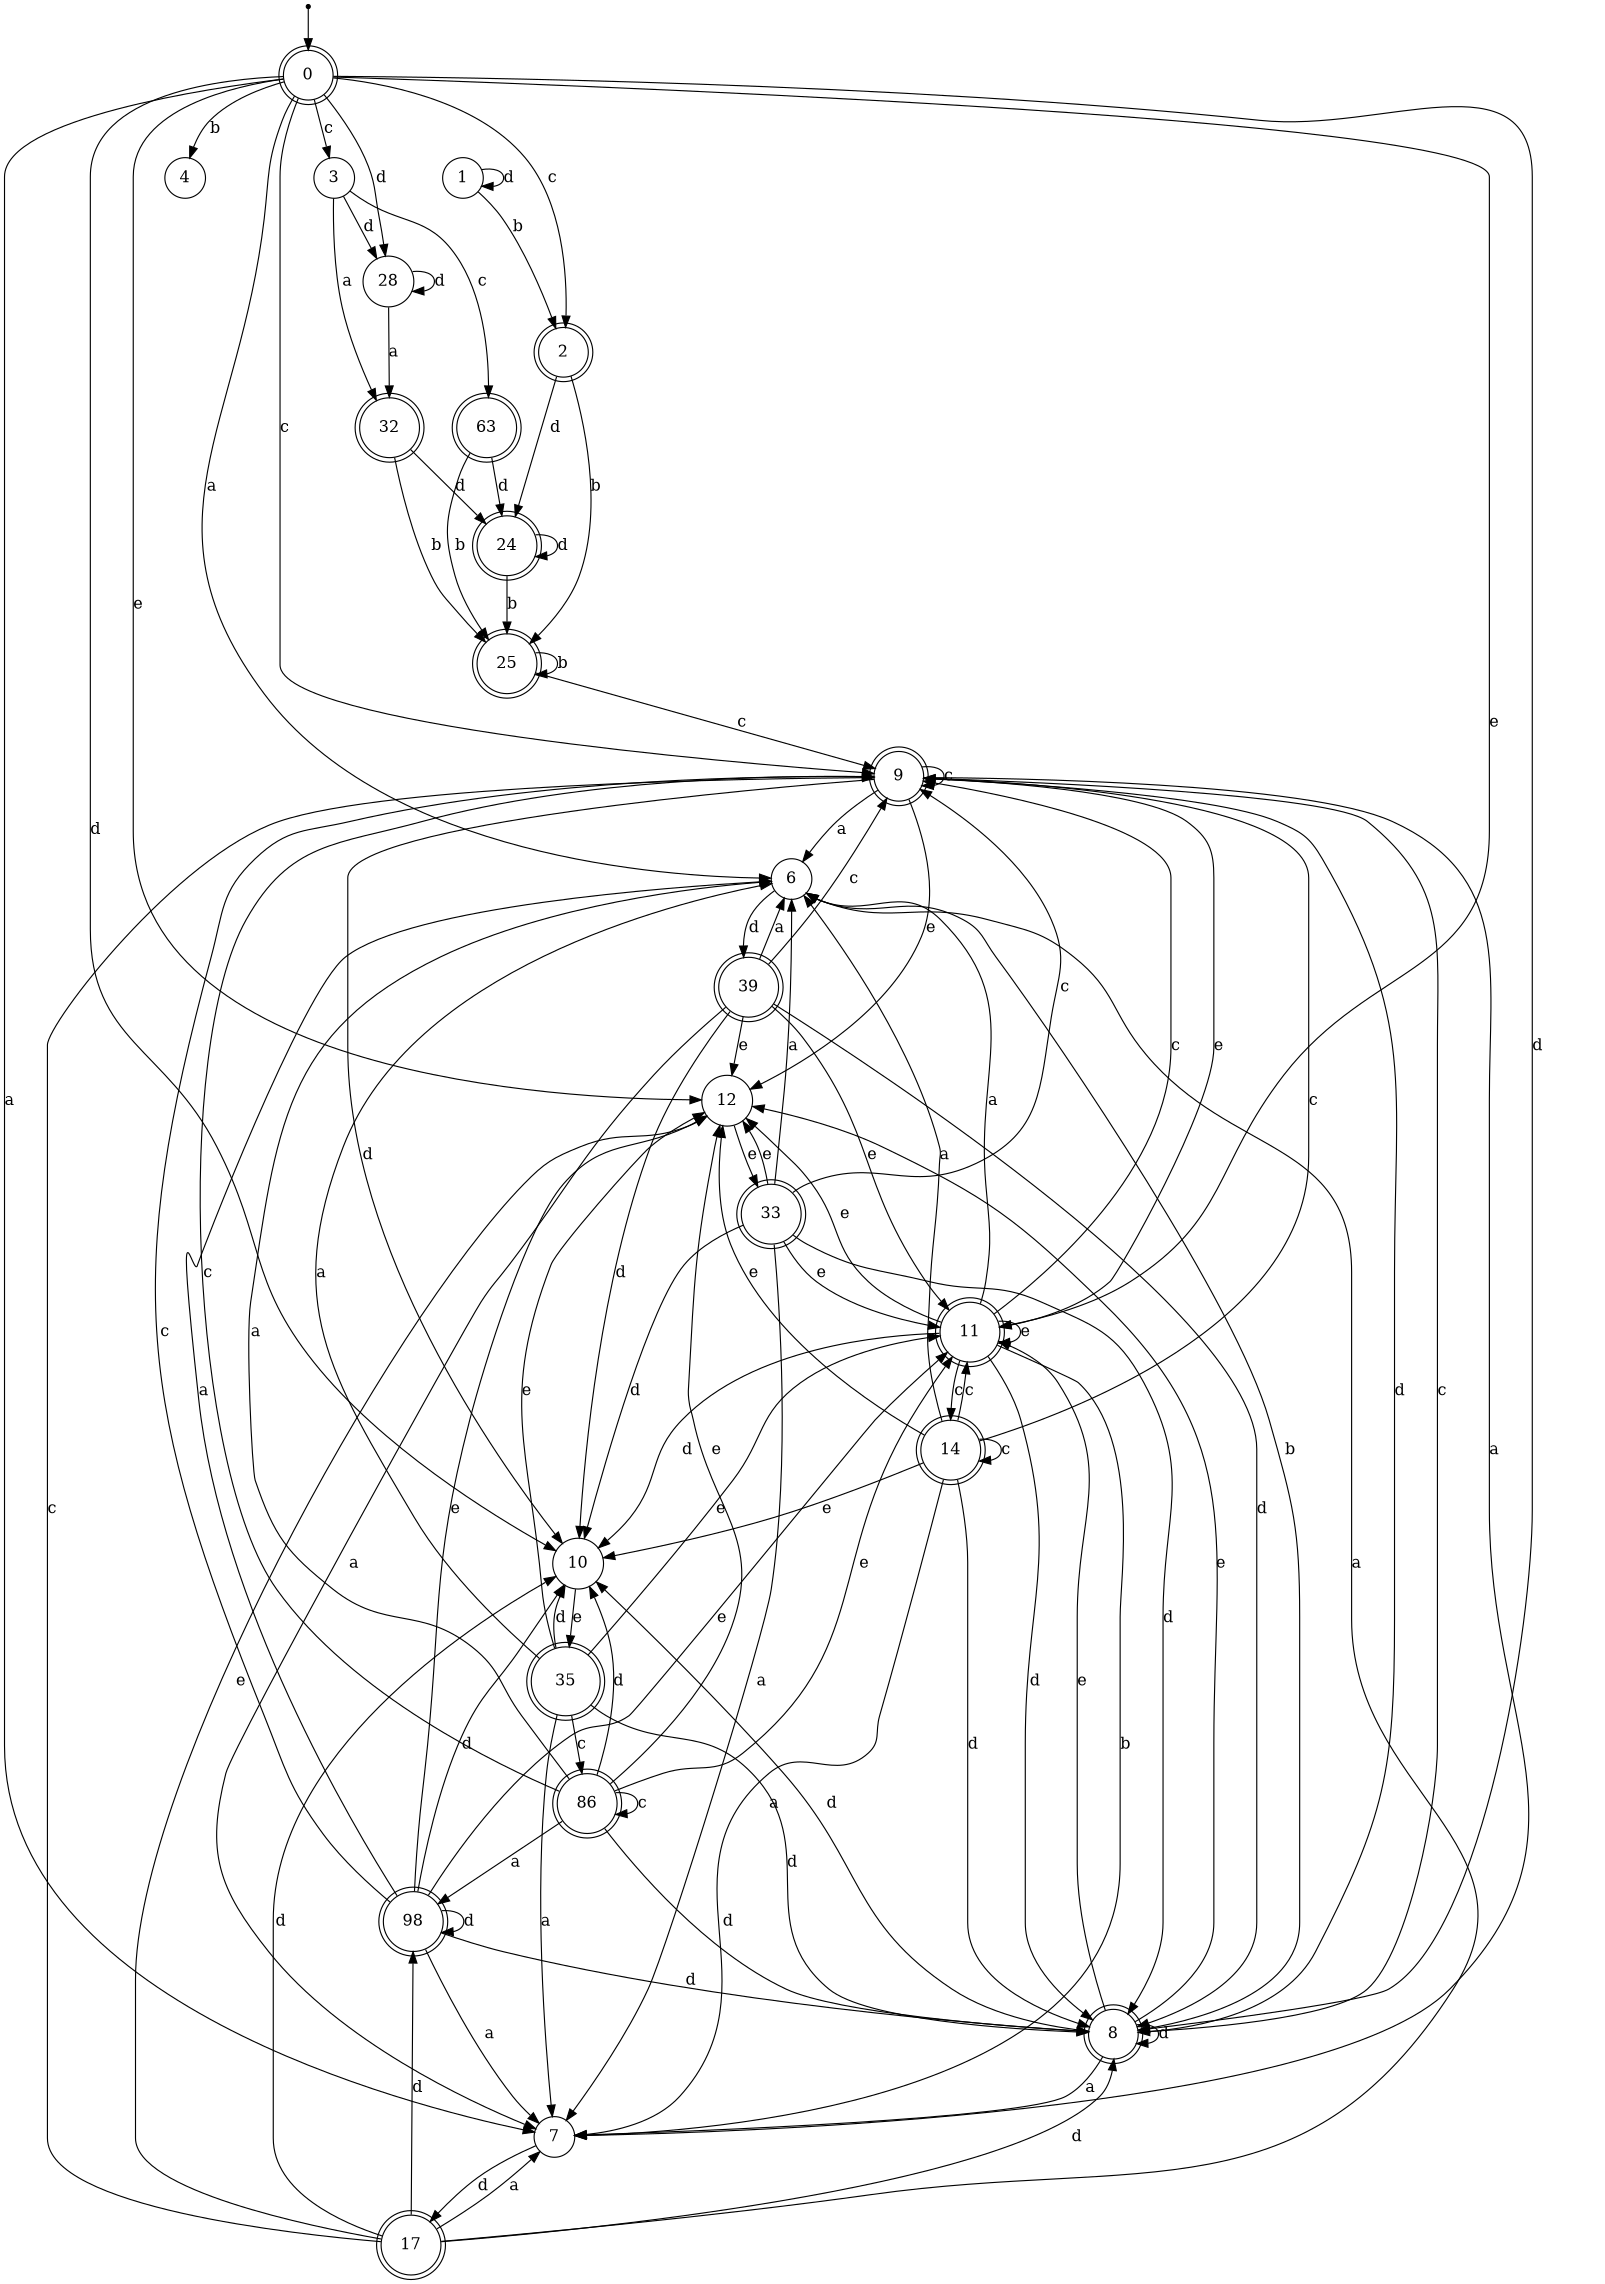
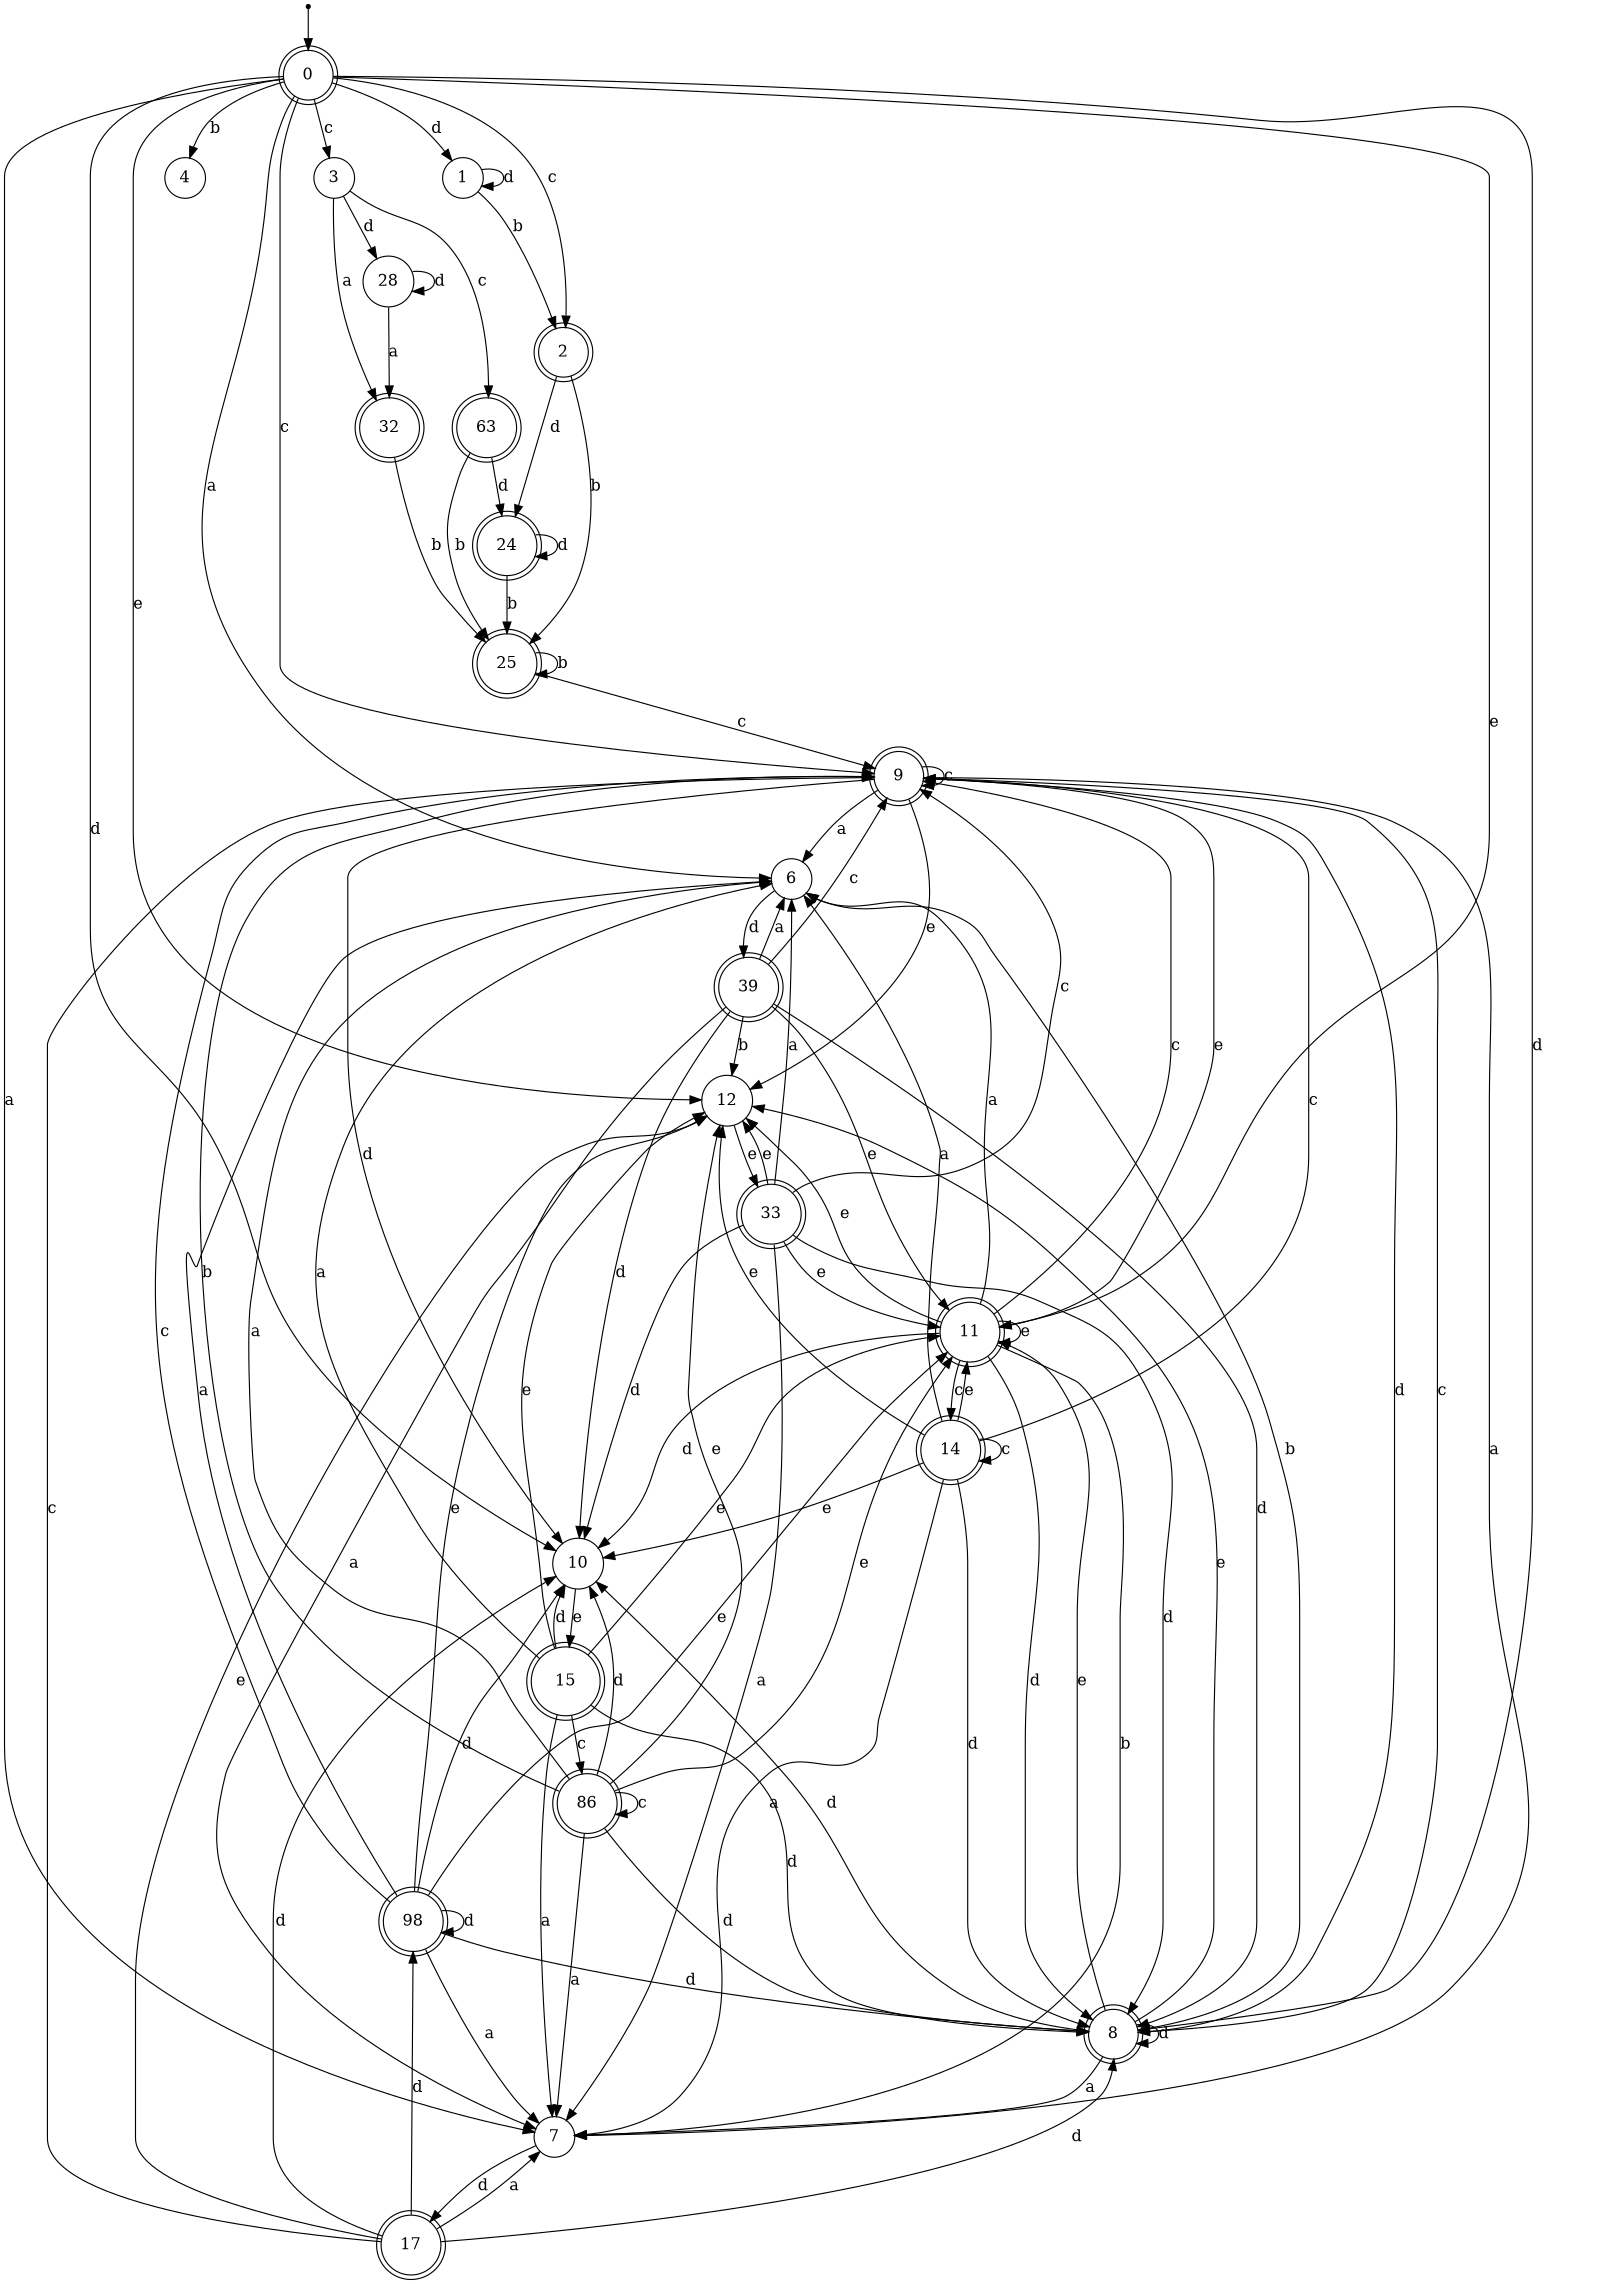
(368, 164) -> (394, 108)
(444, 482) -> none
(744, 1046) -> (744, 1046)
(208, 1273) -> (208, 1273)
(969, 1391) -> (969, 1391)
(566, 1681) -> (566, 1681)
(1437, 1815) -> none
(505, 1859) -> (570, 1976)
